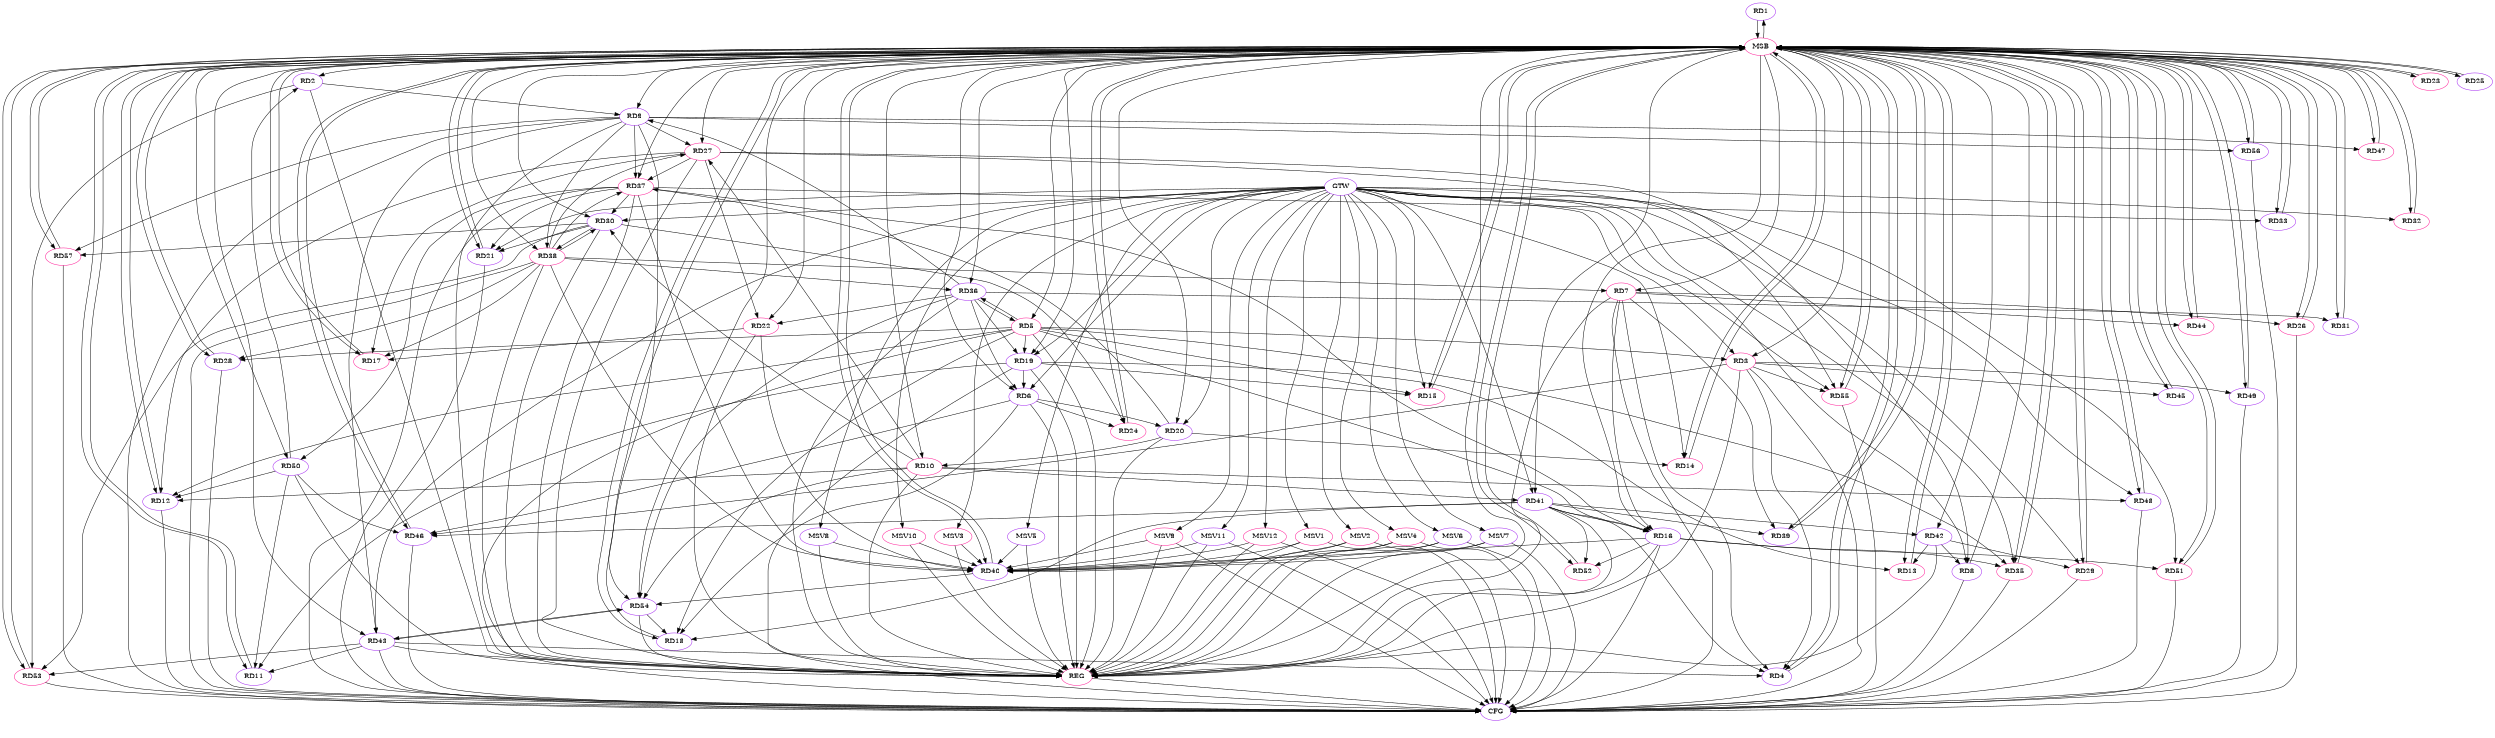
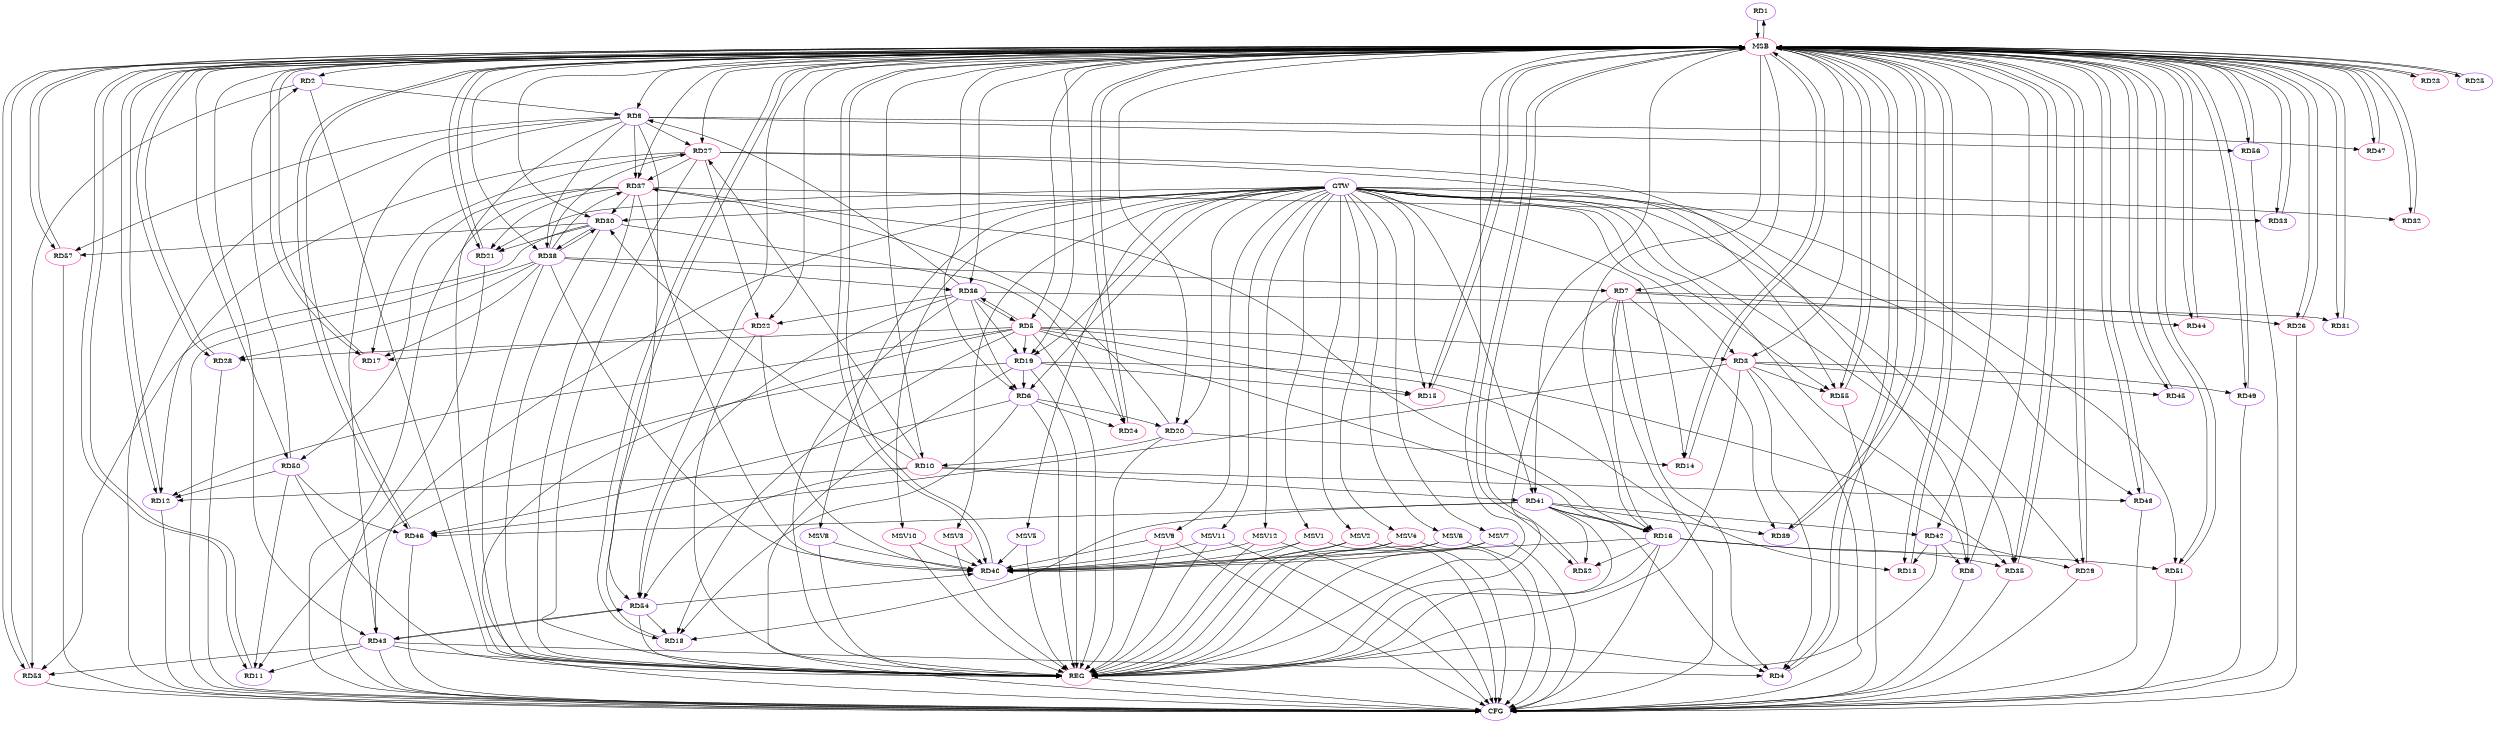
(547, 257) -> (547, 257)
(817, 589) -> (812, 590)
(887, 630) -> none
